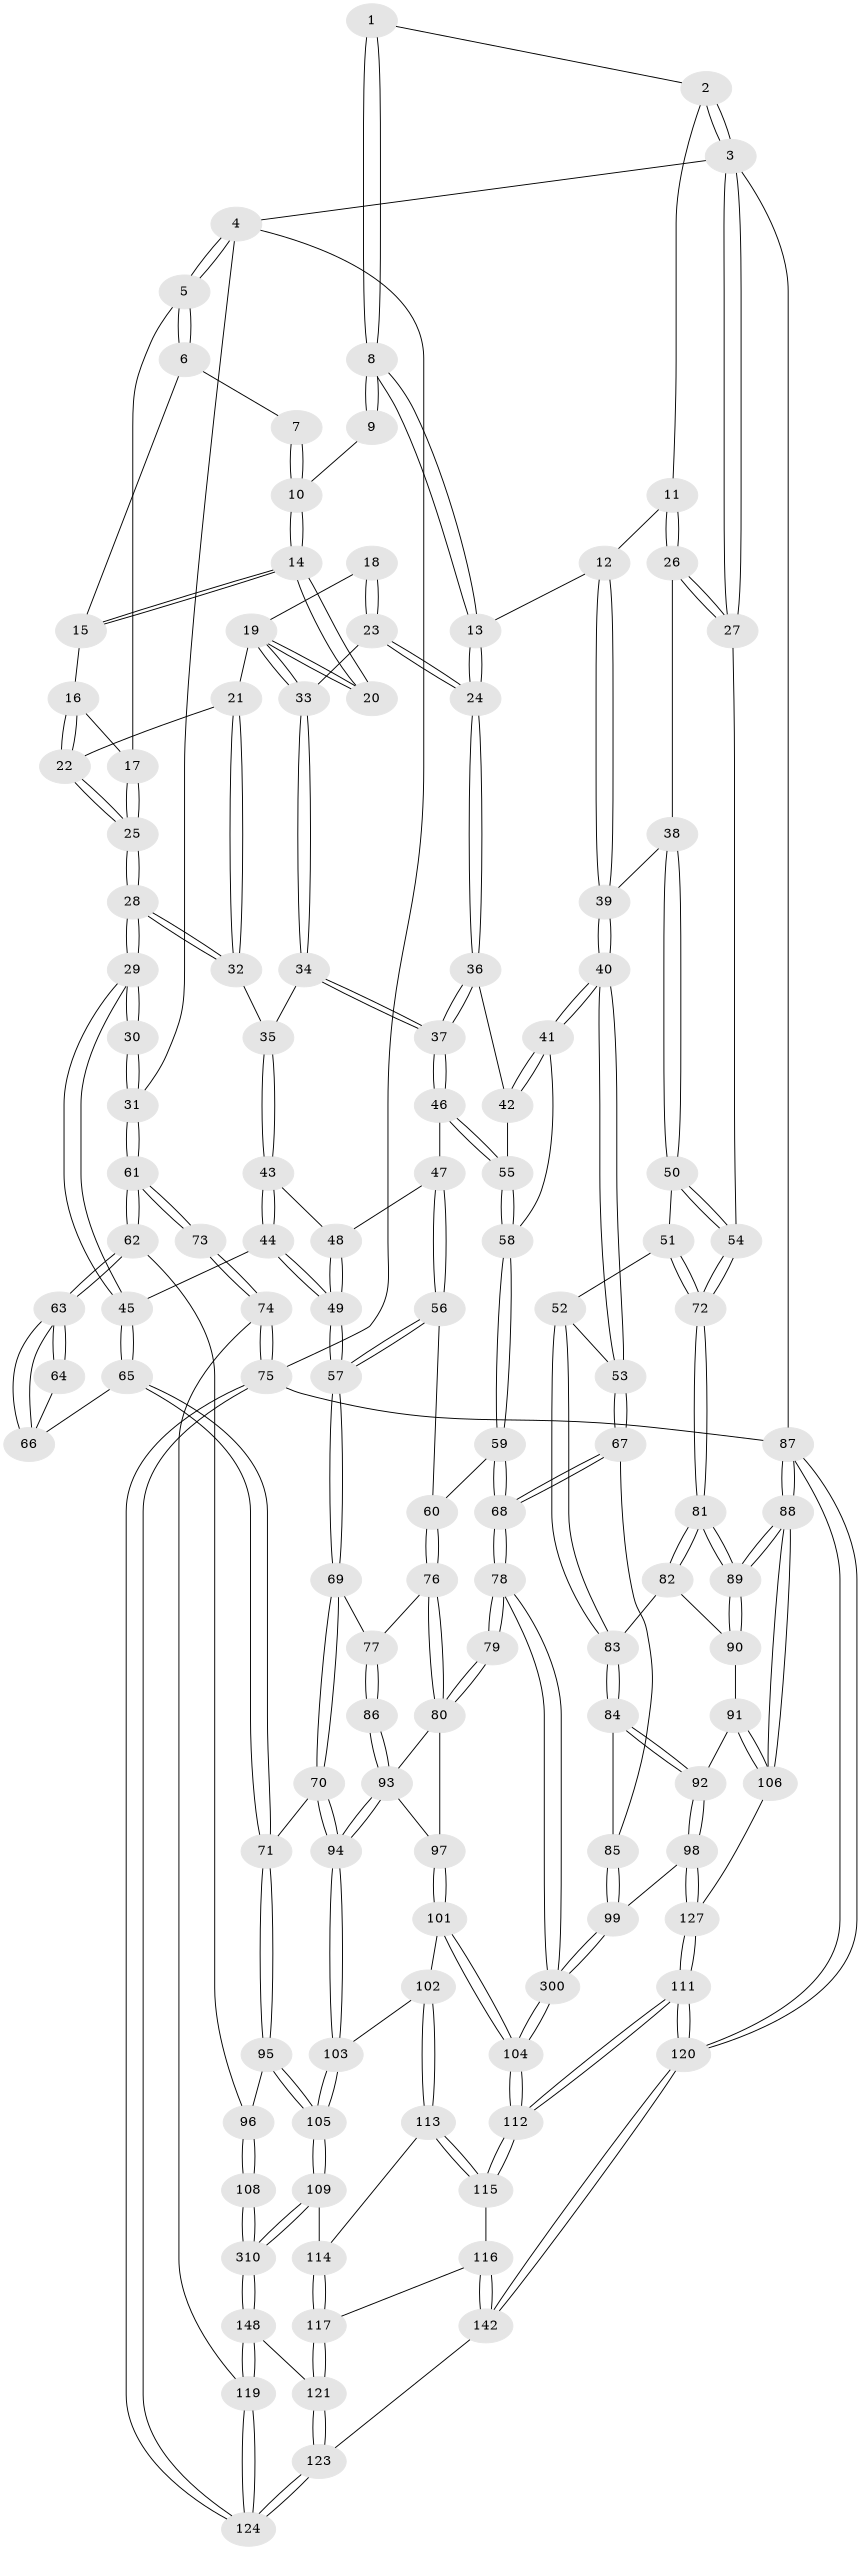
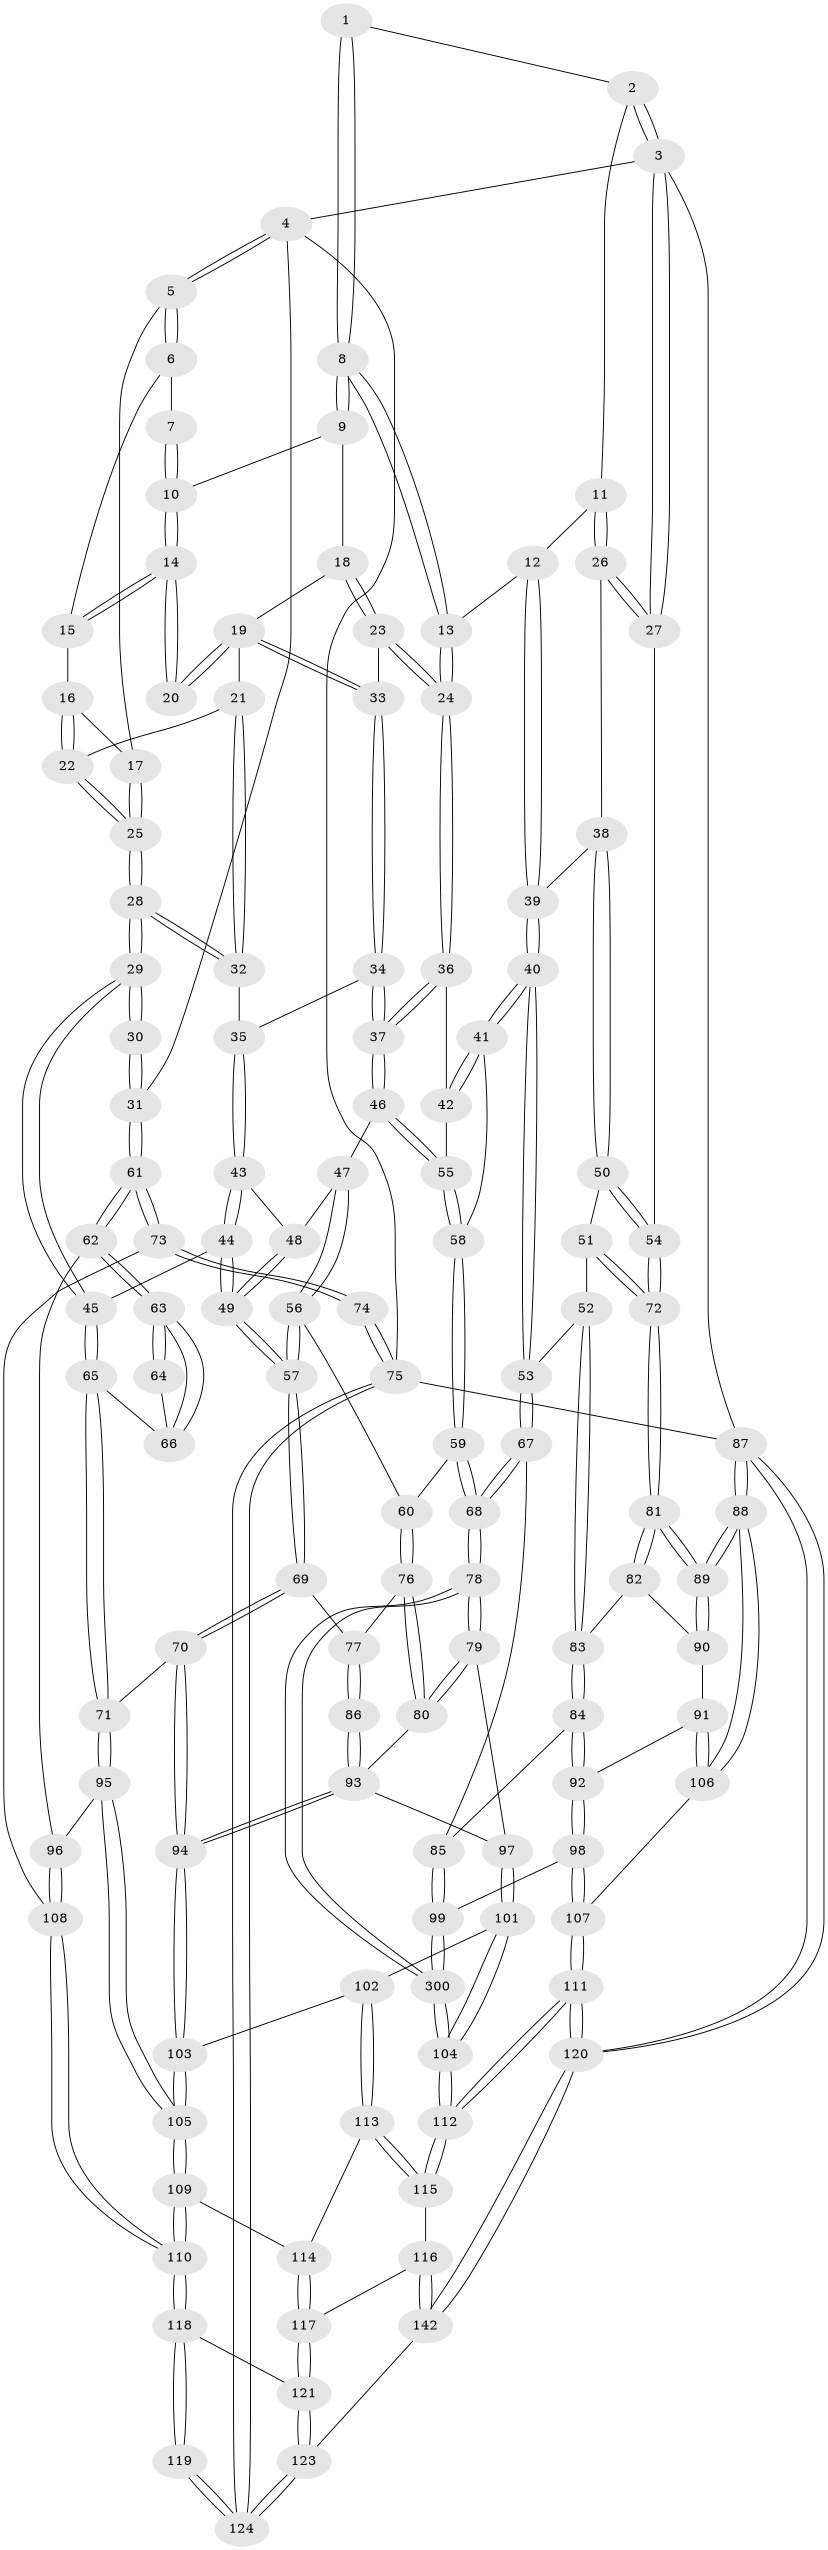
none -> (343, 495)
none -> (4, 1547)
(440, 1783) -> (491, 1750)
(179, 1846) -> none
(692, 1919) -> (578, 1919)
(249, 2258) -> (180, 2258)
(249, 2326) -> (180, 2326)
